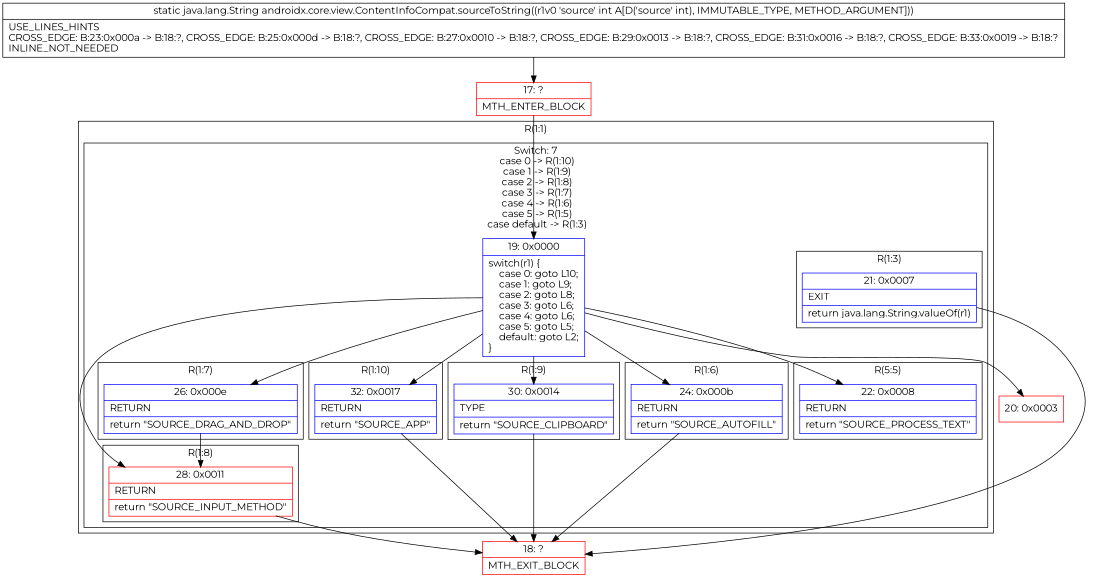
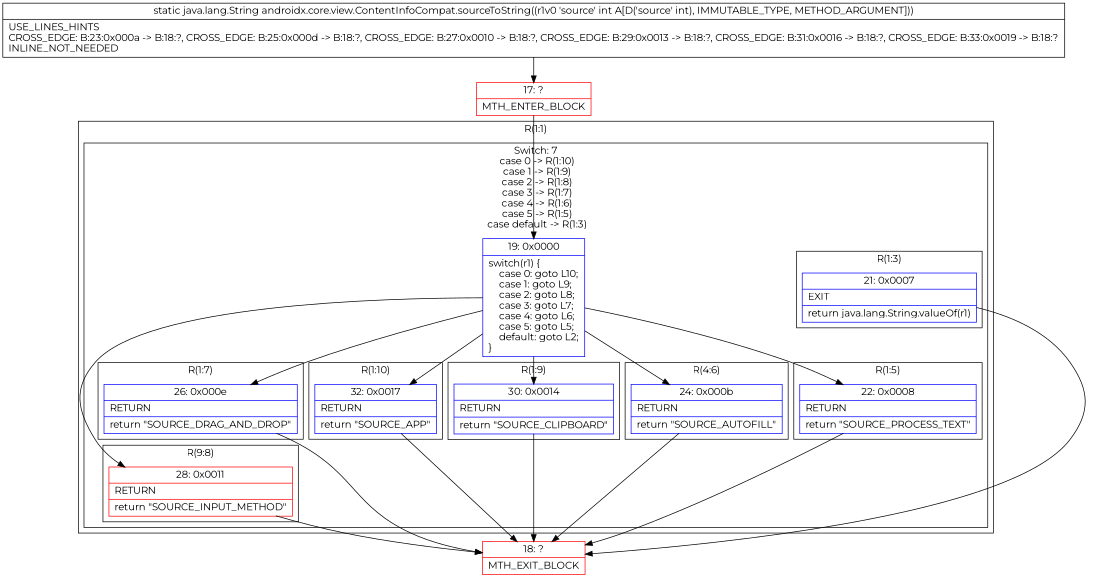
(531, 306) -> (531, 306)
(707, 371) -> (707, 371)
(888, 371) -> (888, 371)
(473, 408) -> (480, 408)
(1031, 409) -> none
(201, 450) -> (369, 505)
(201, 453) -> (201, 453)
none -> (720, 493)
